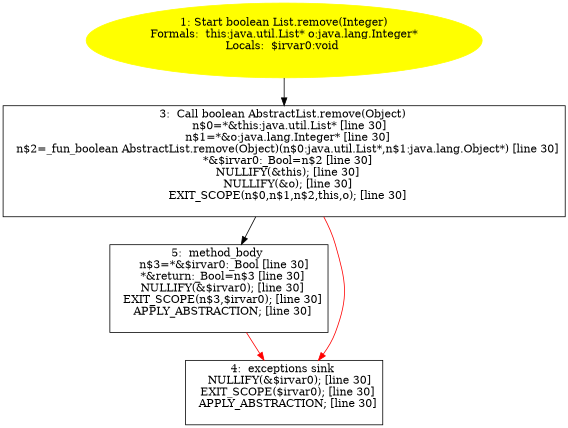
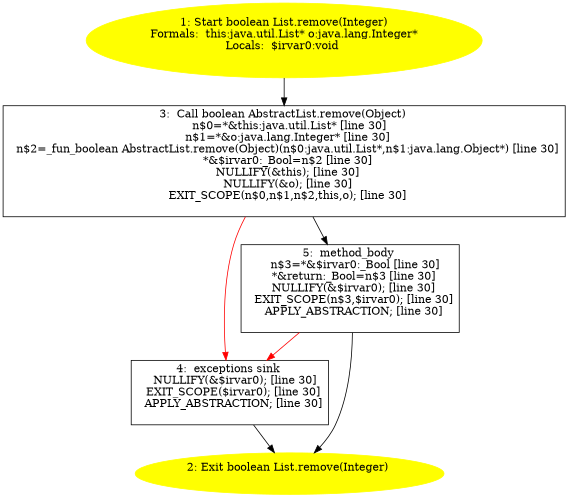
none -> (290, 474)
